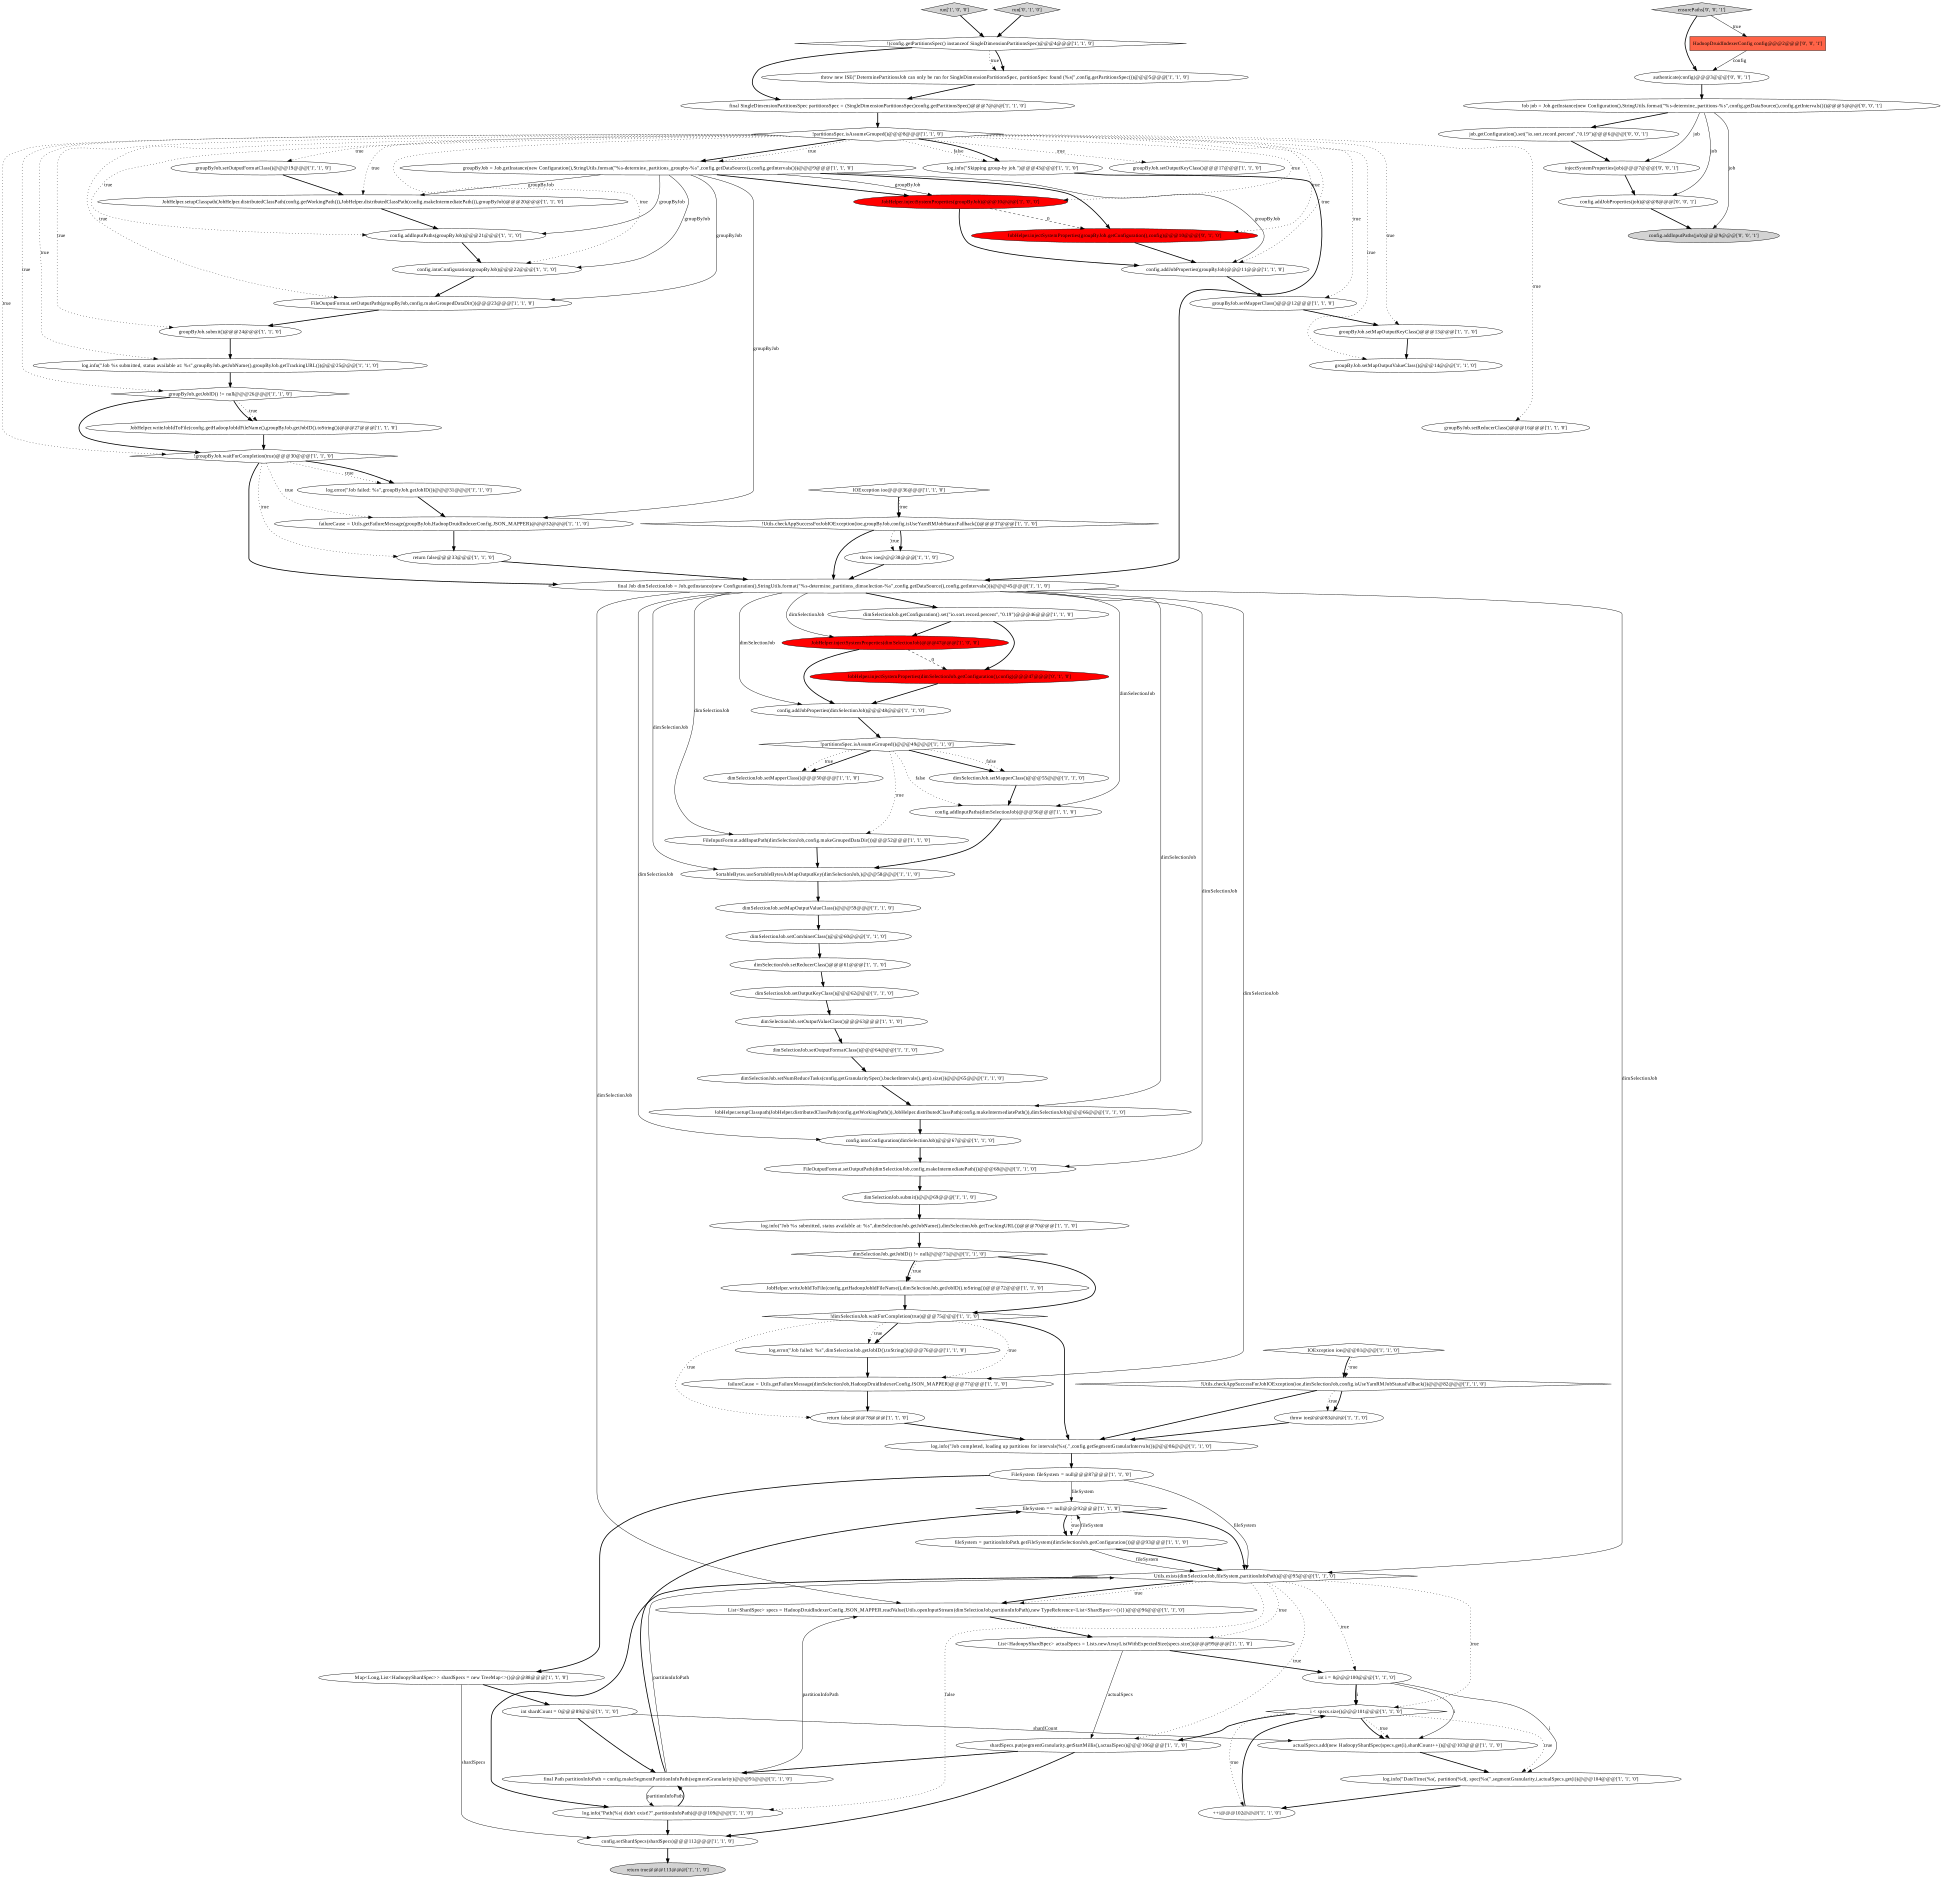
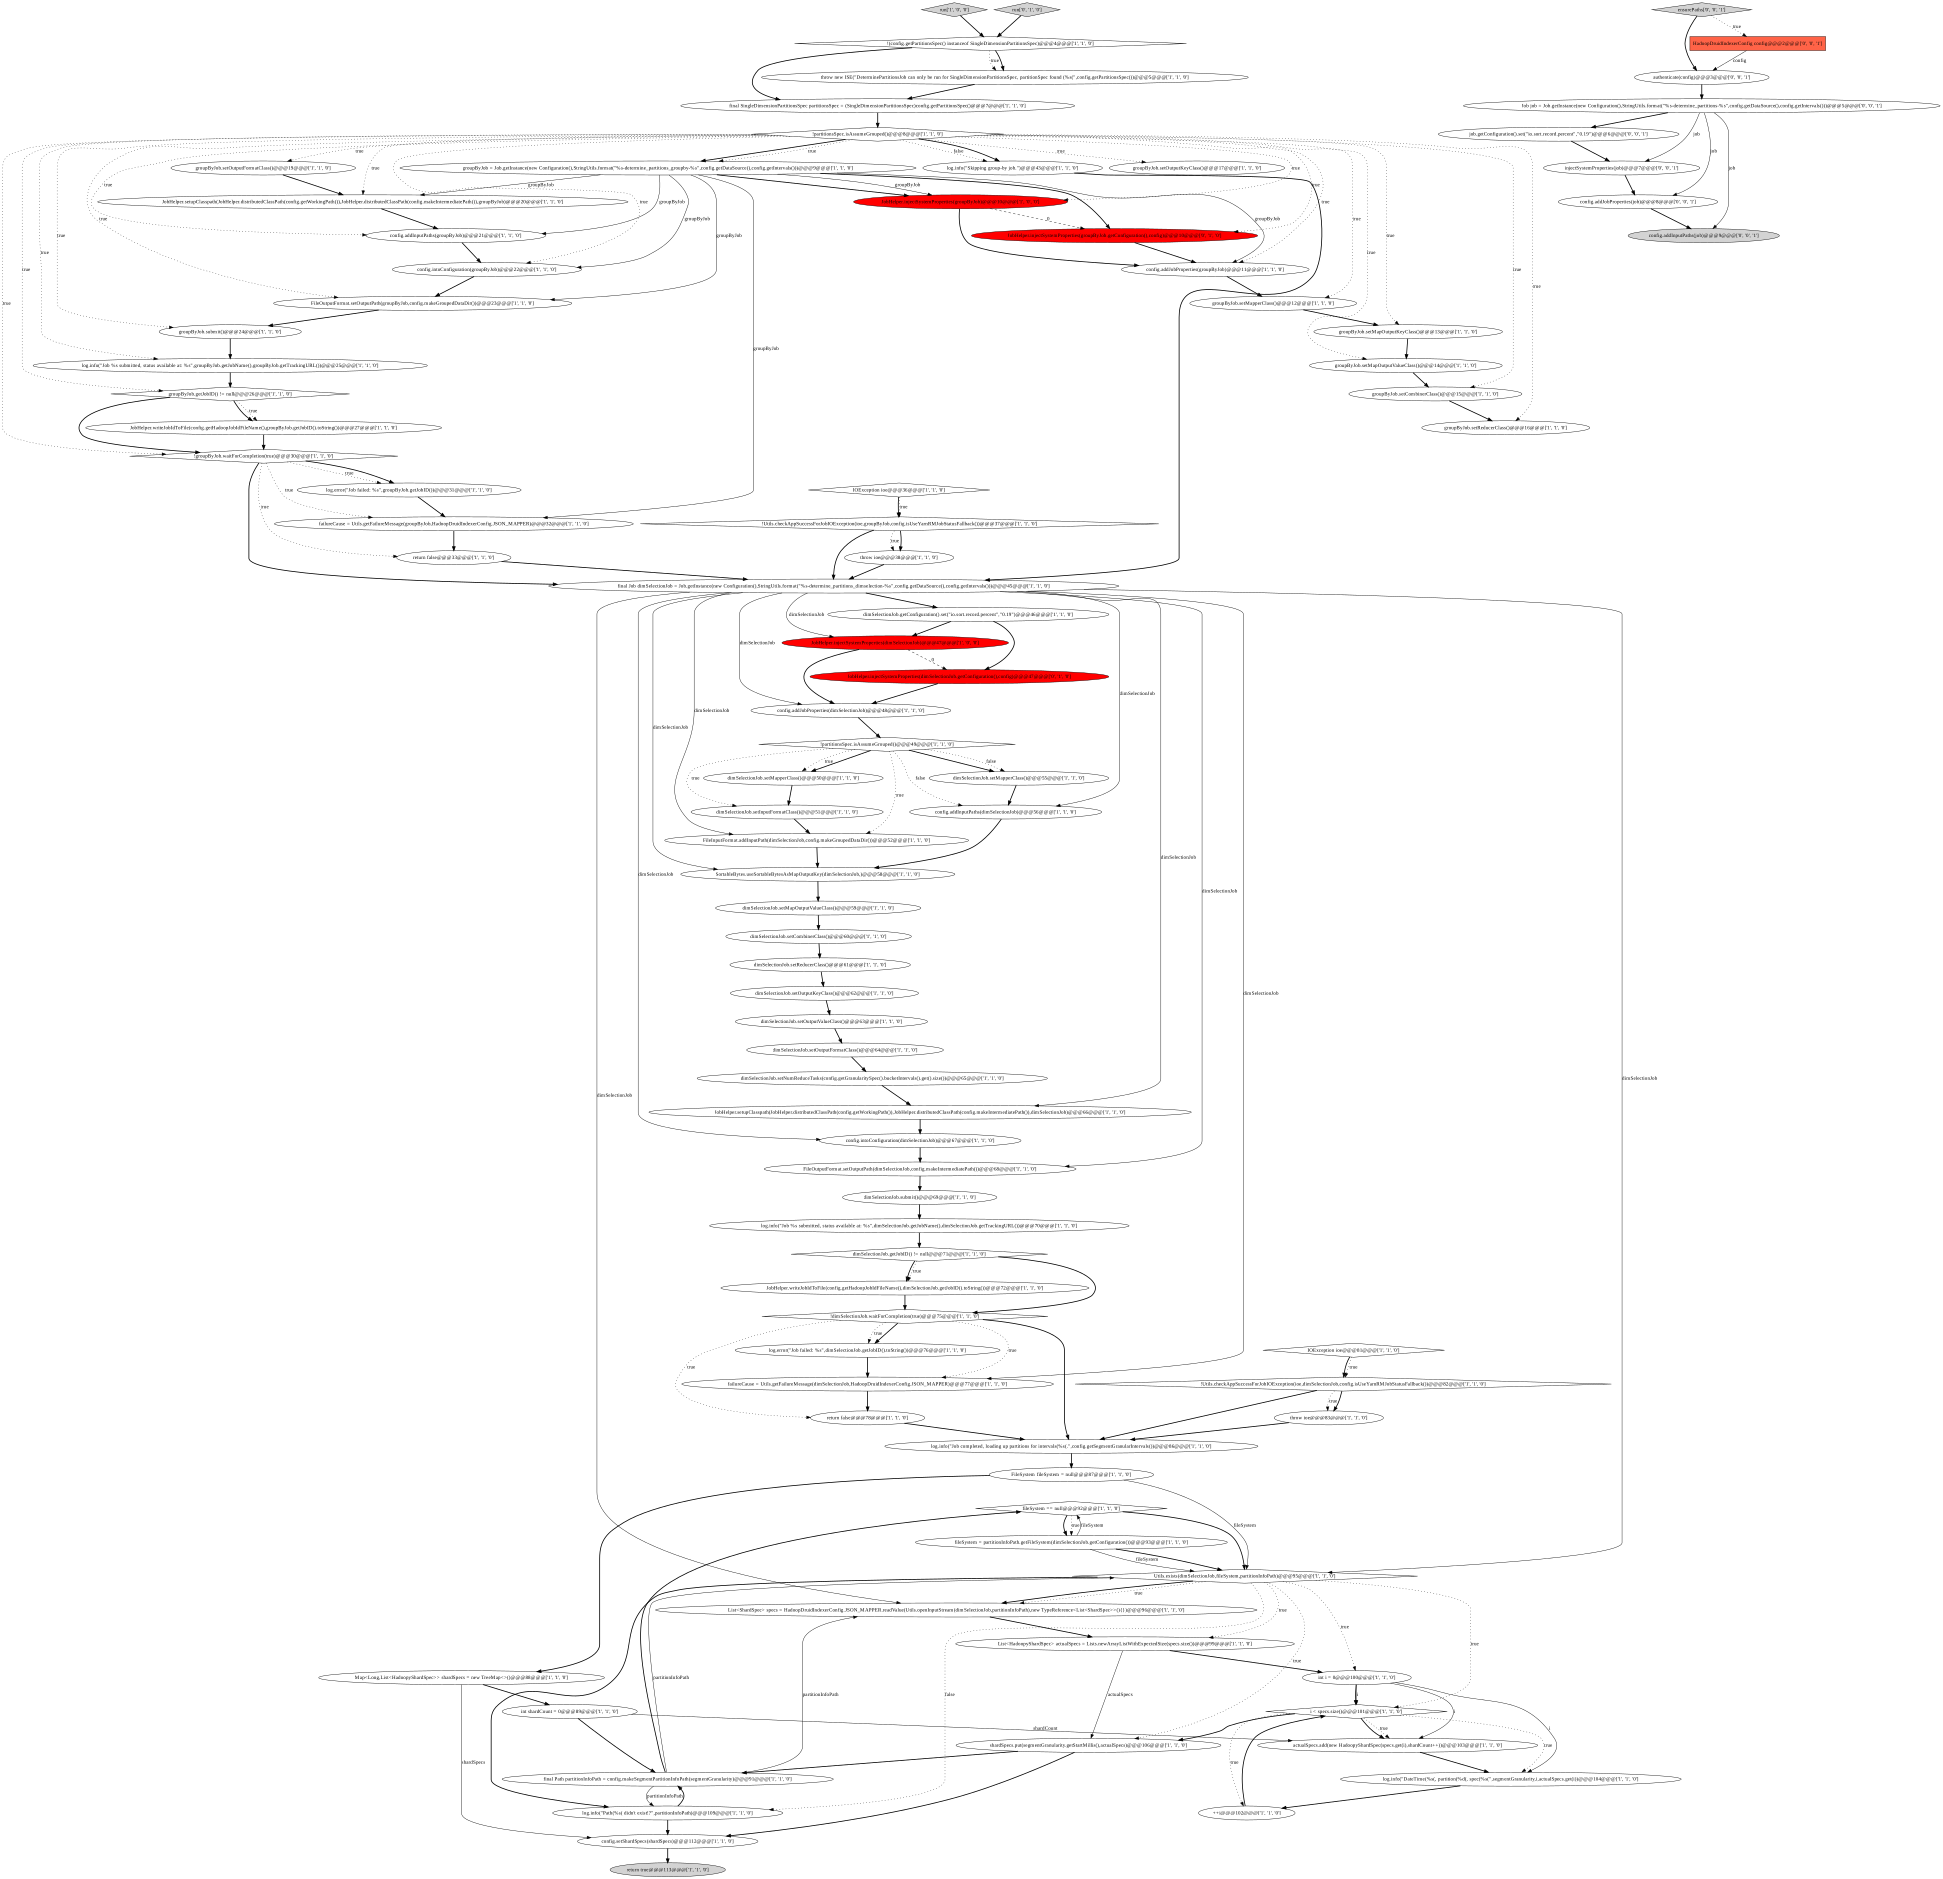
(1727, 25) -> (1727, 25)
none -> (1435, 394)
none -> (787, 812)
(1071, 1490) -> none
